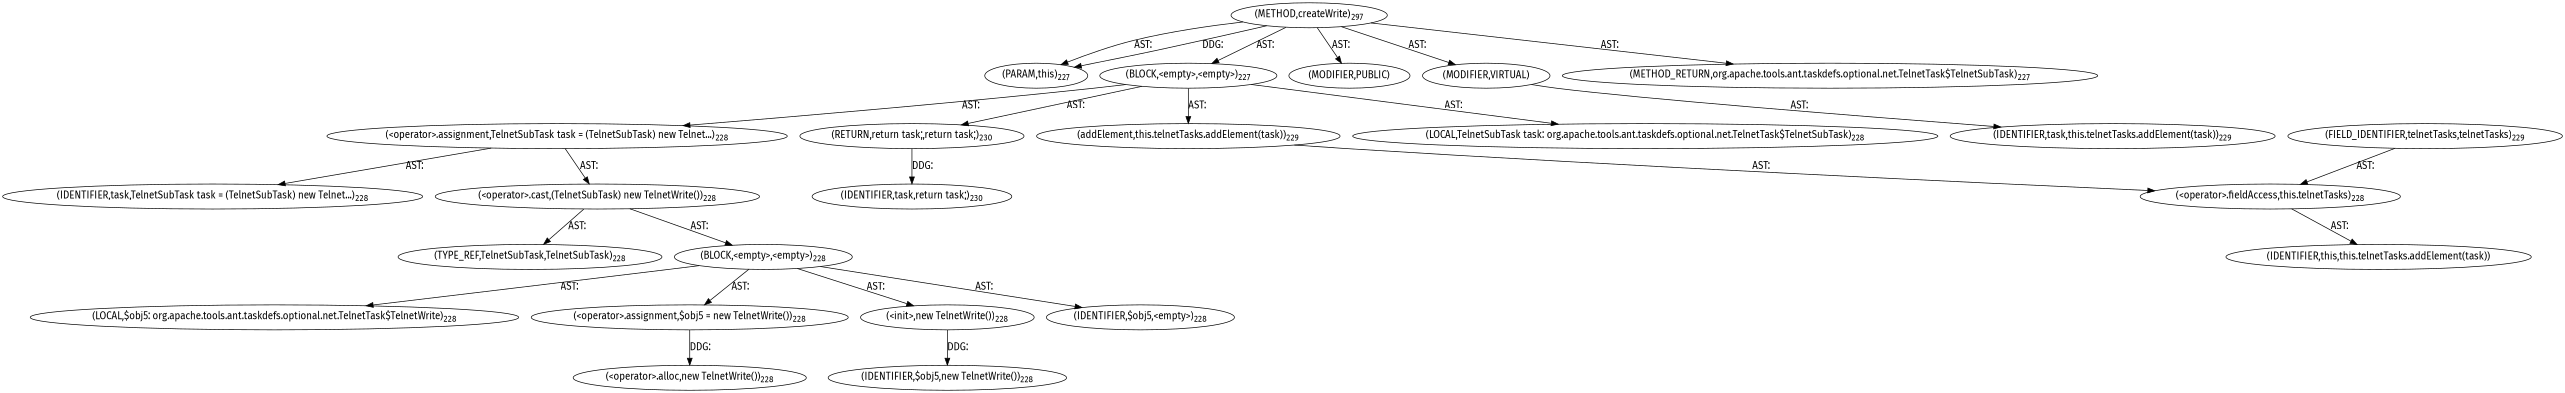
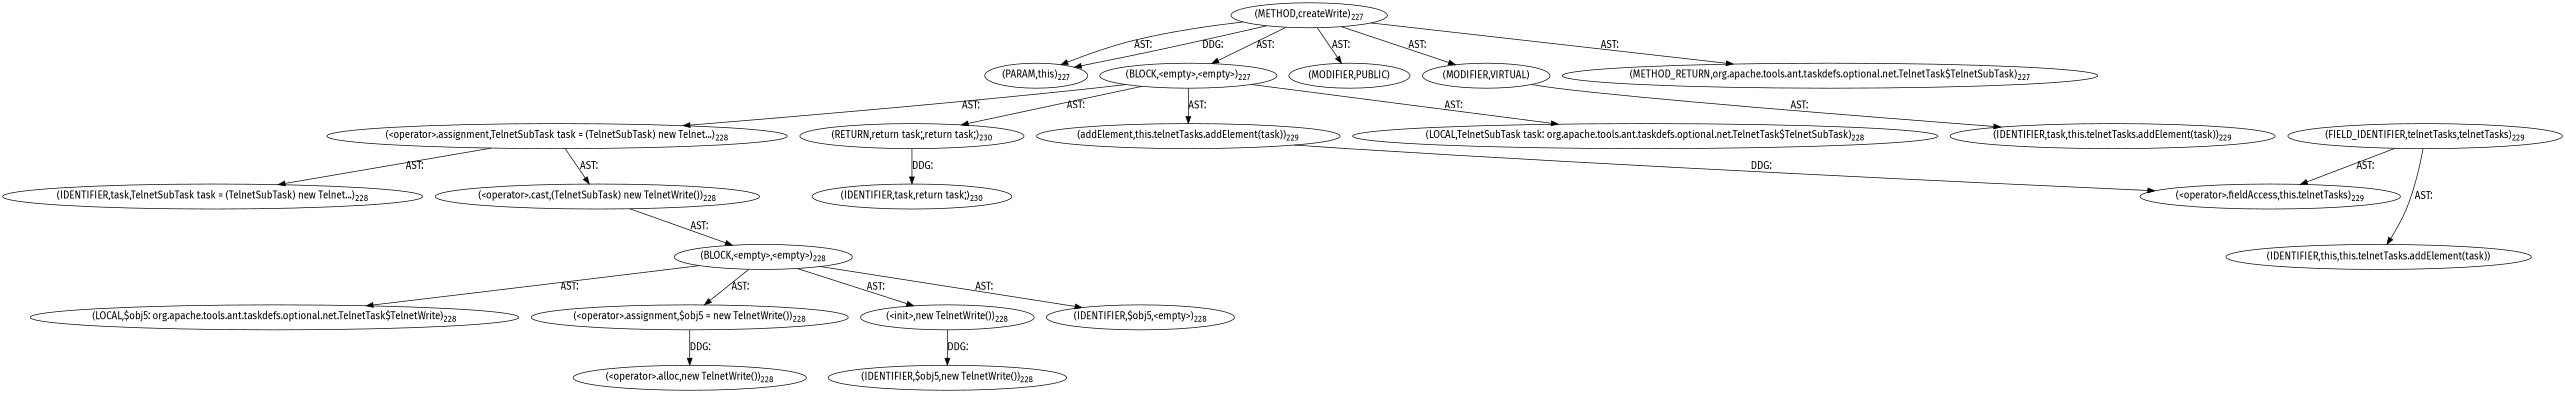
(1357, 14) -> (1357, 14)
(1763, 166) -> (1763, 166)
(2358, 195) -> (2358, 195)
(2321, 225) -> (2411, 195)
(530, 257) -> none
